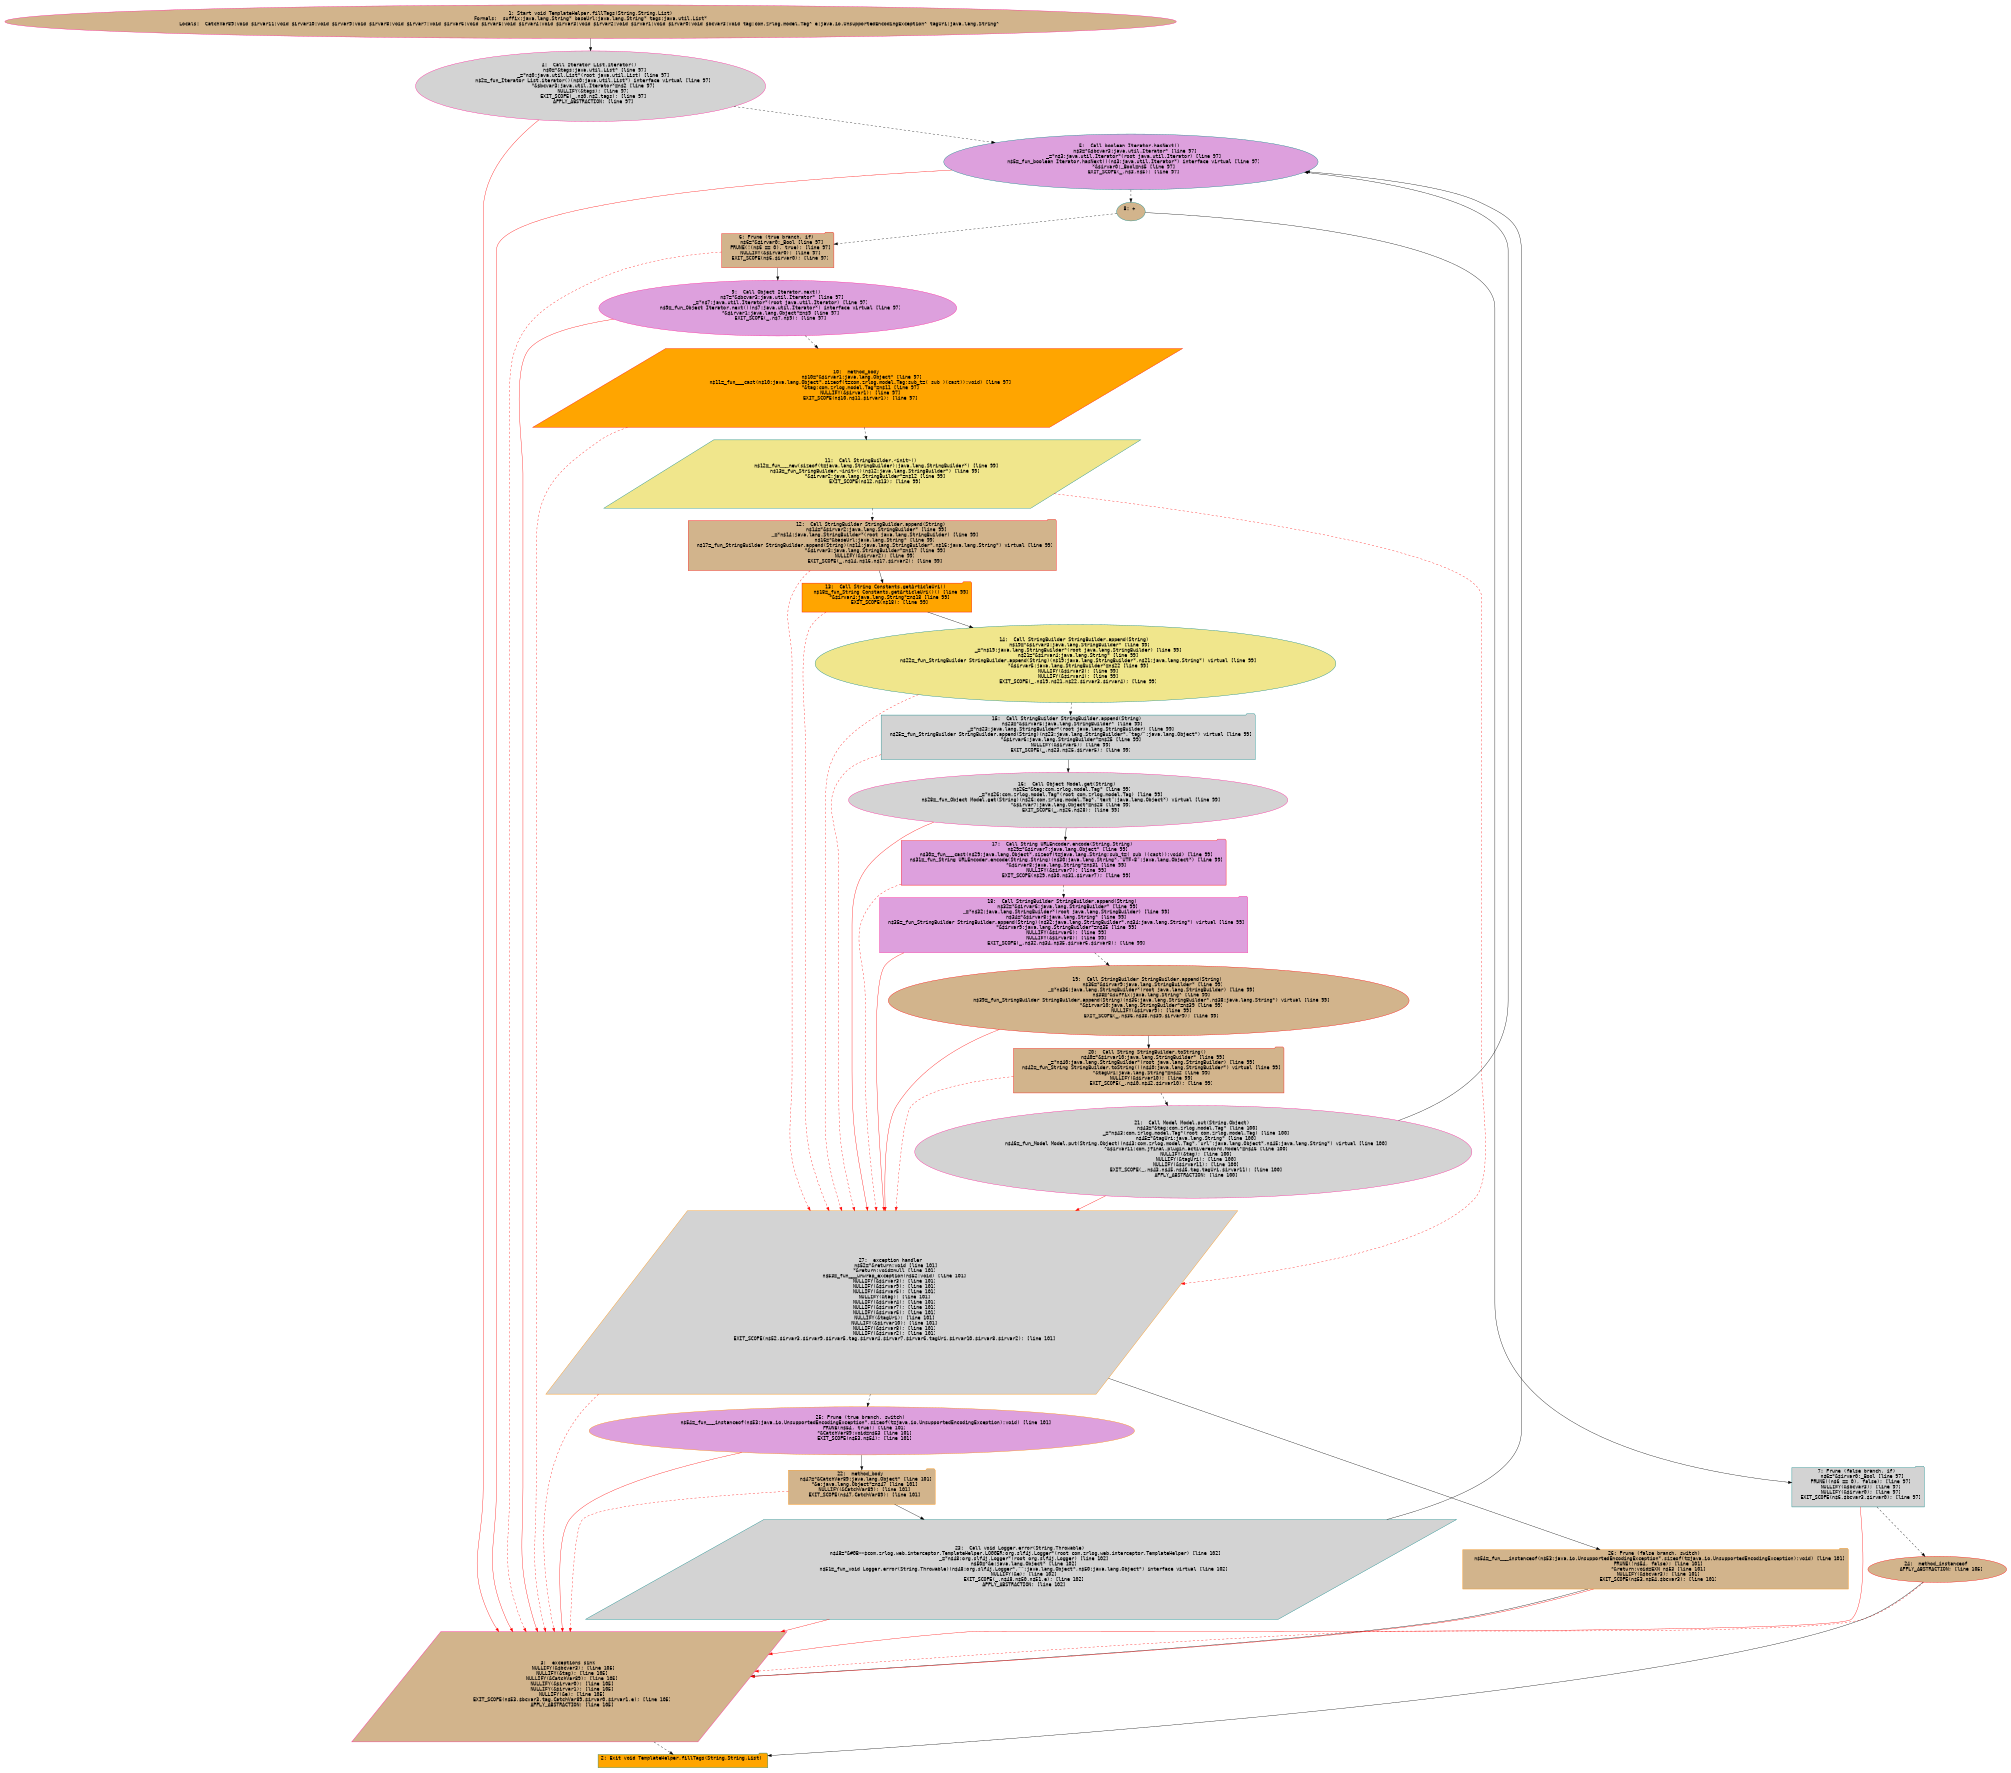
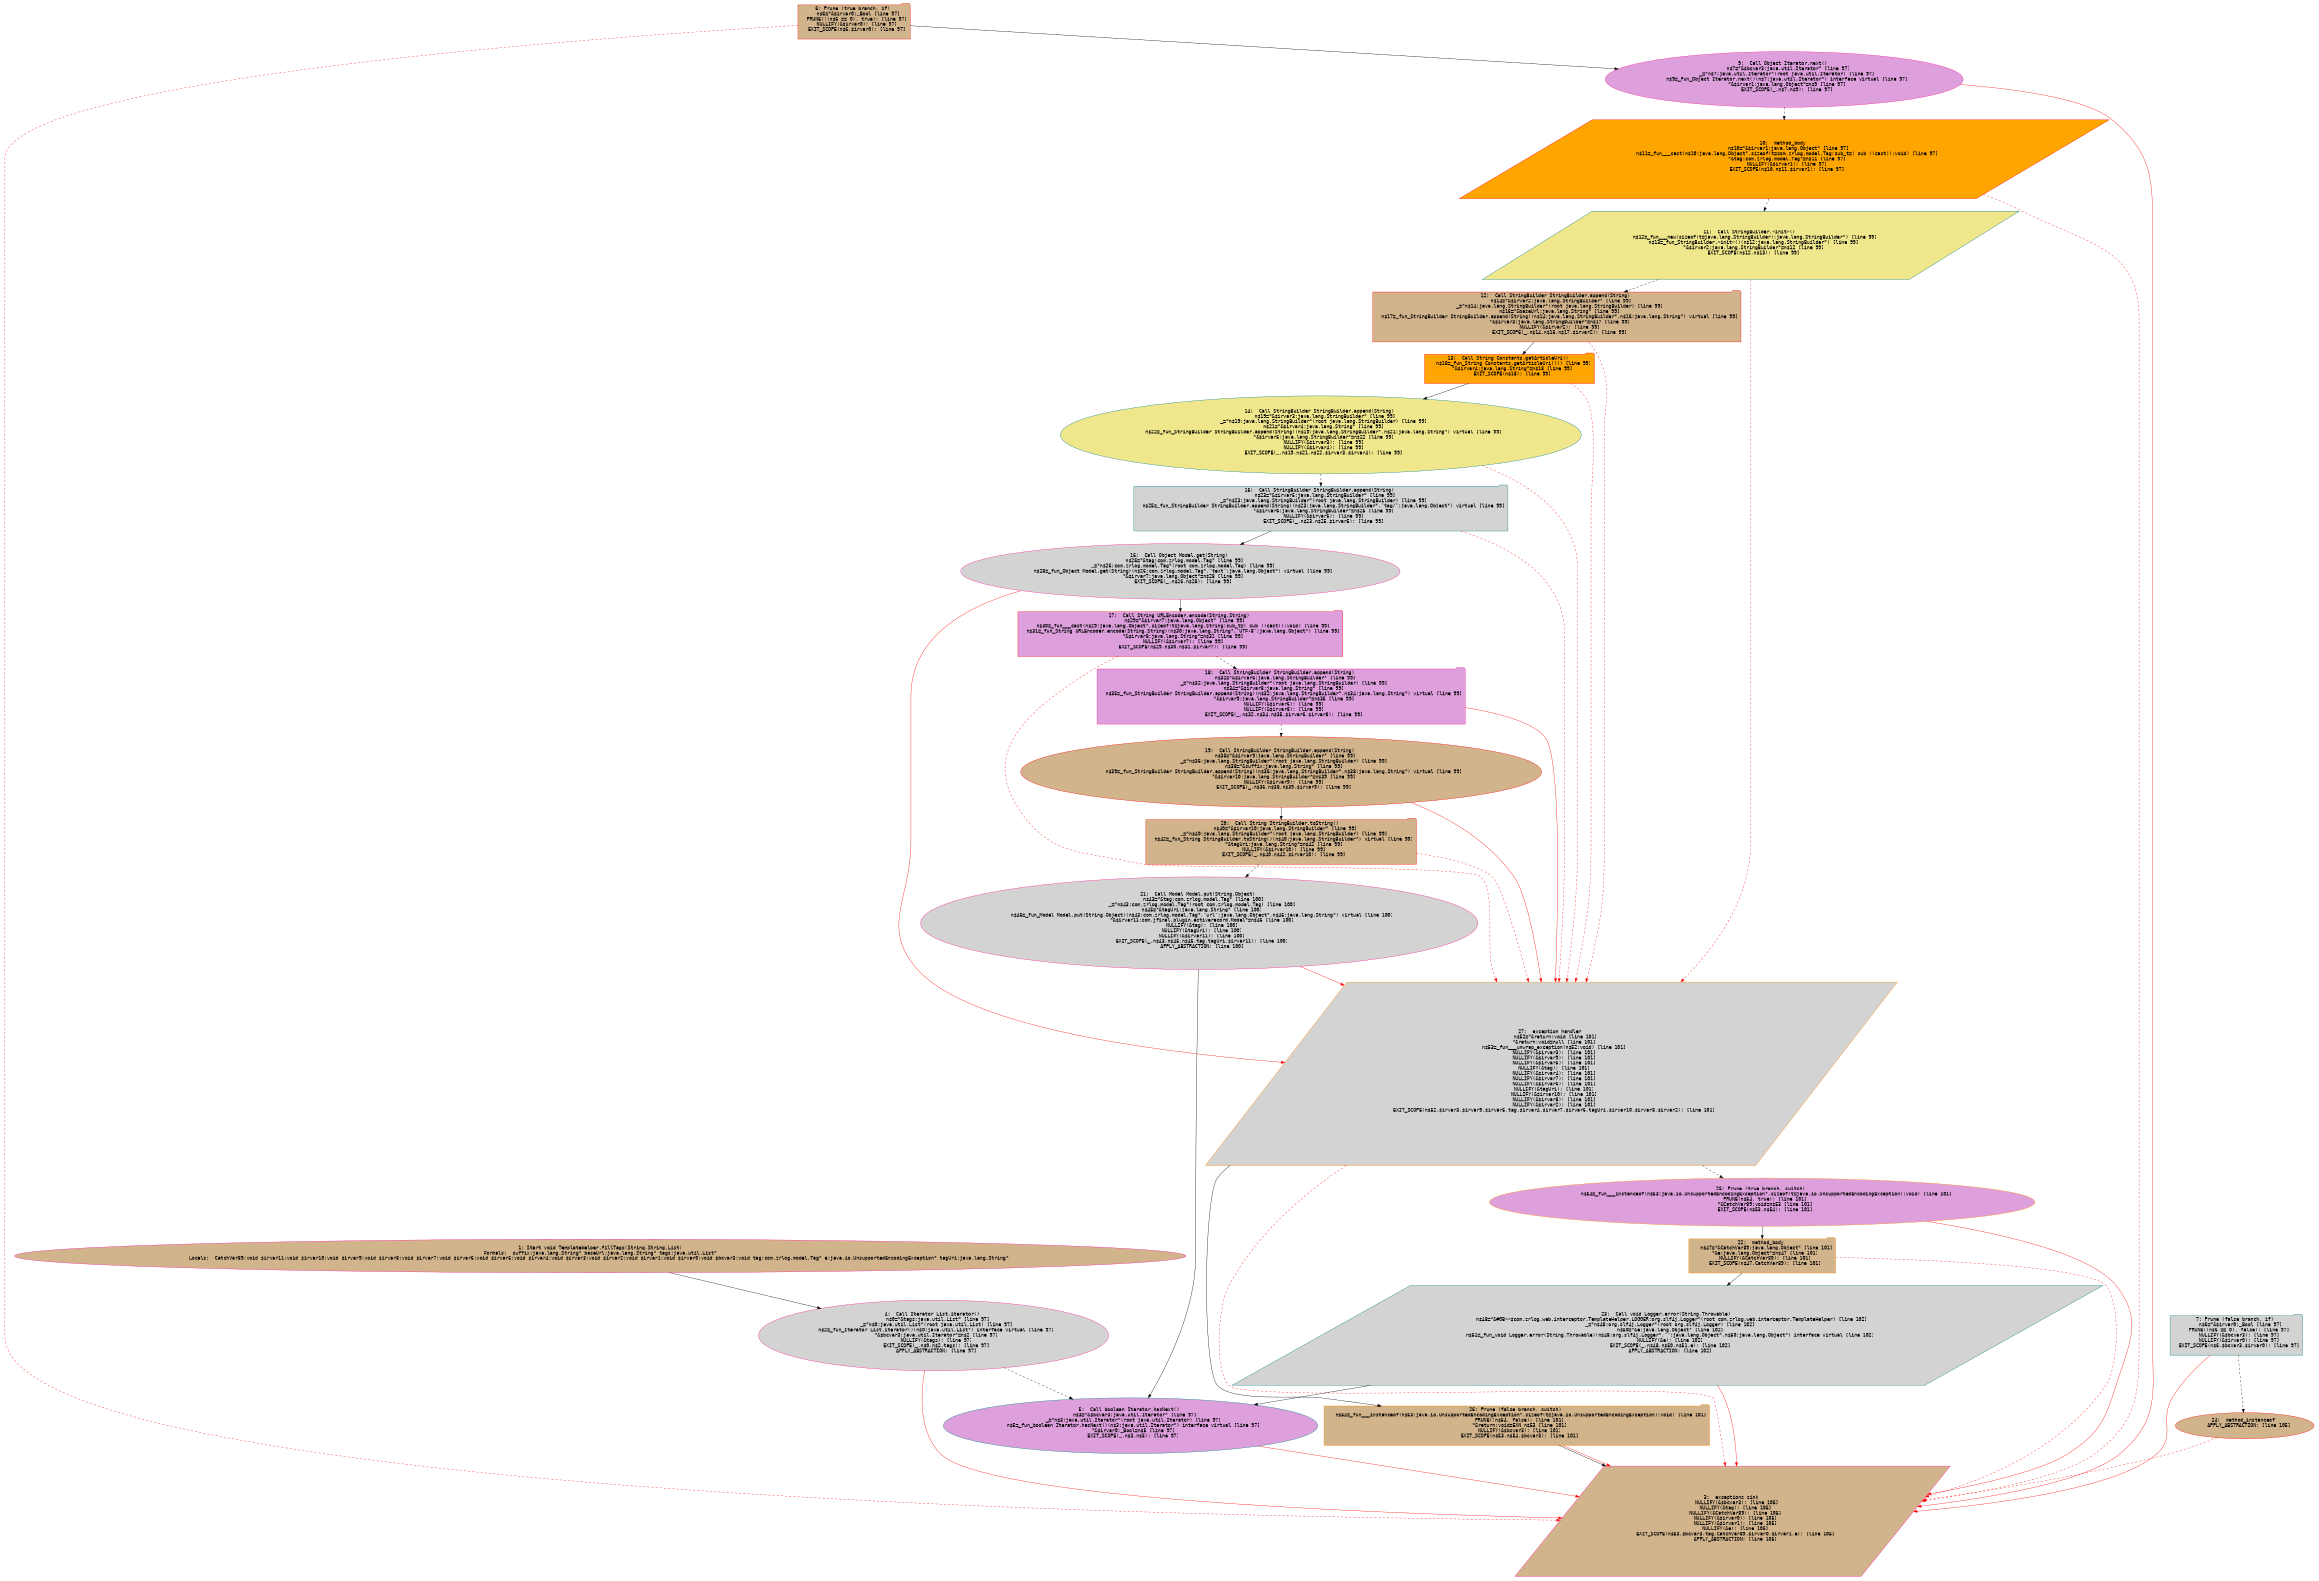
(1131, 212) -> none
(683, 1761) -> none
